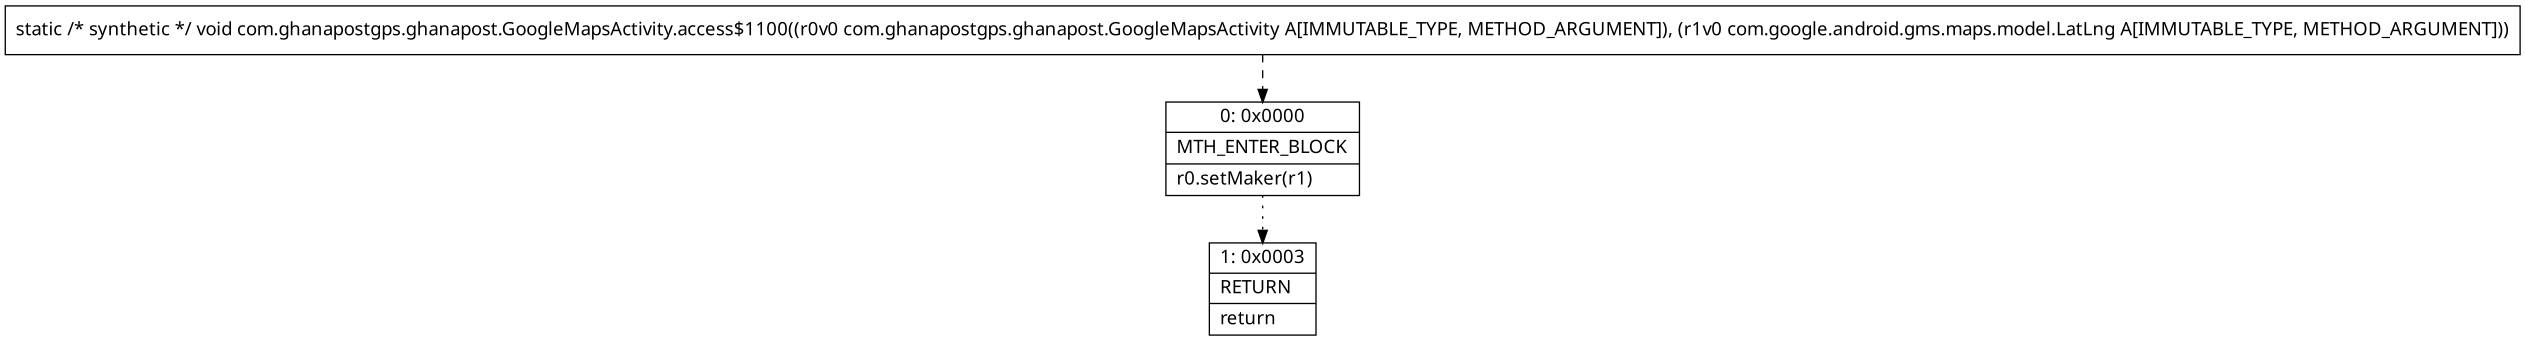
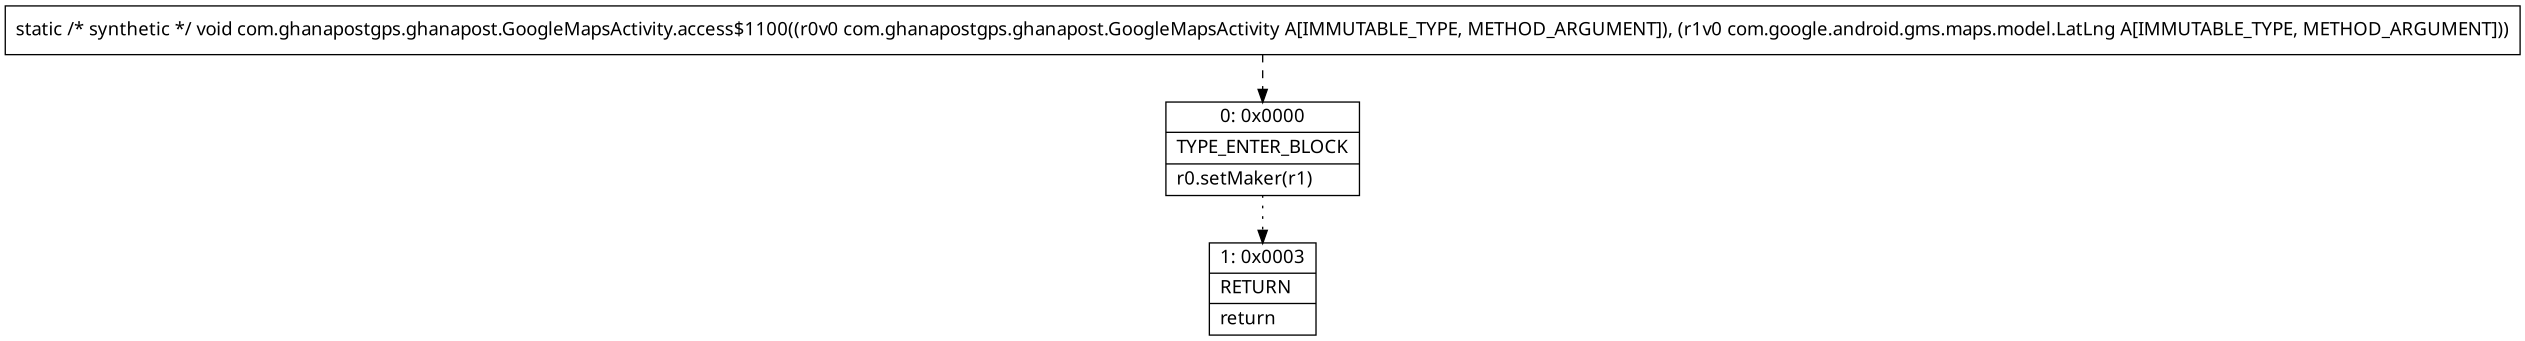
(1262, 147) -> (1263, 147)
